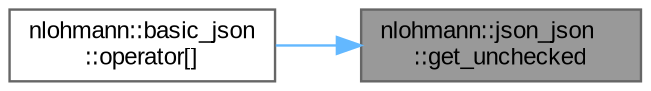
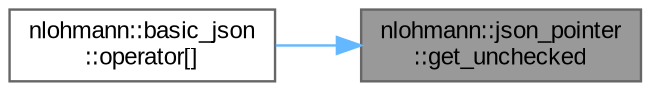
(501, 45) -> (501, 45)
